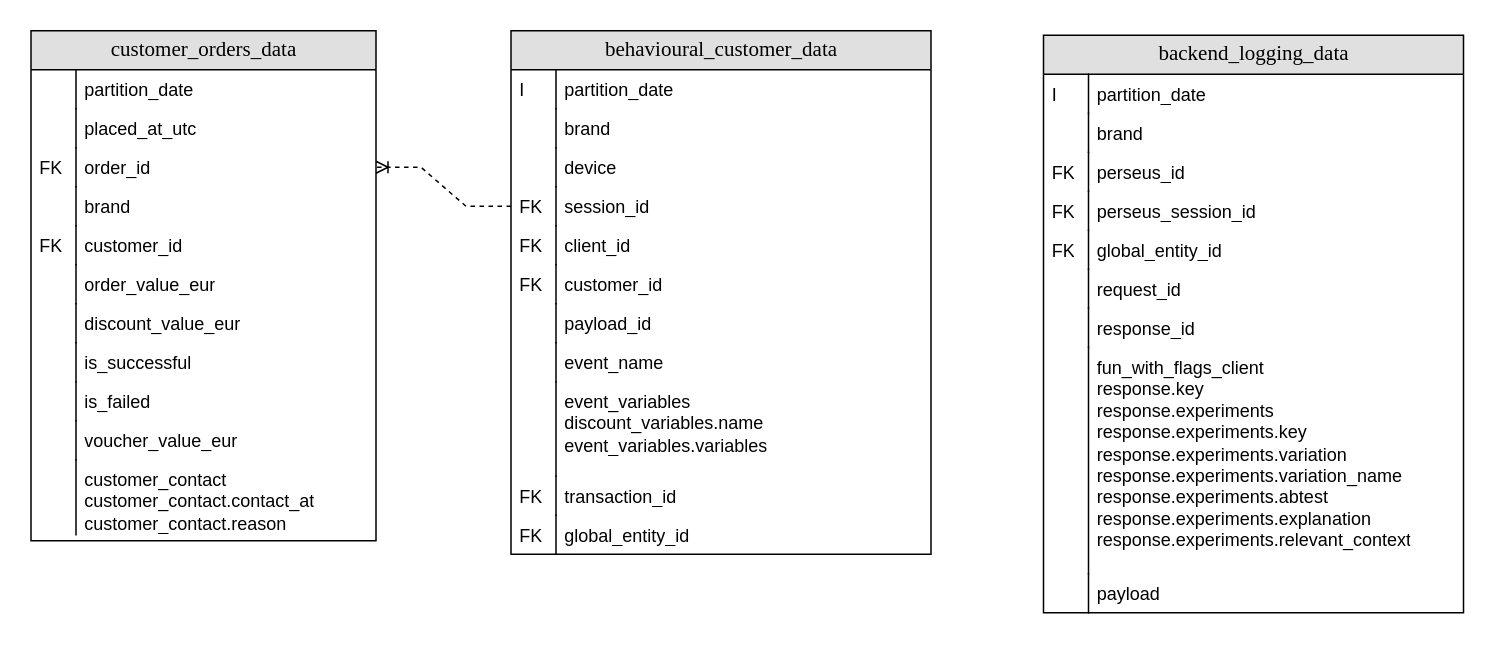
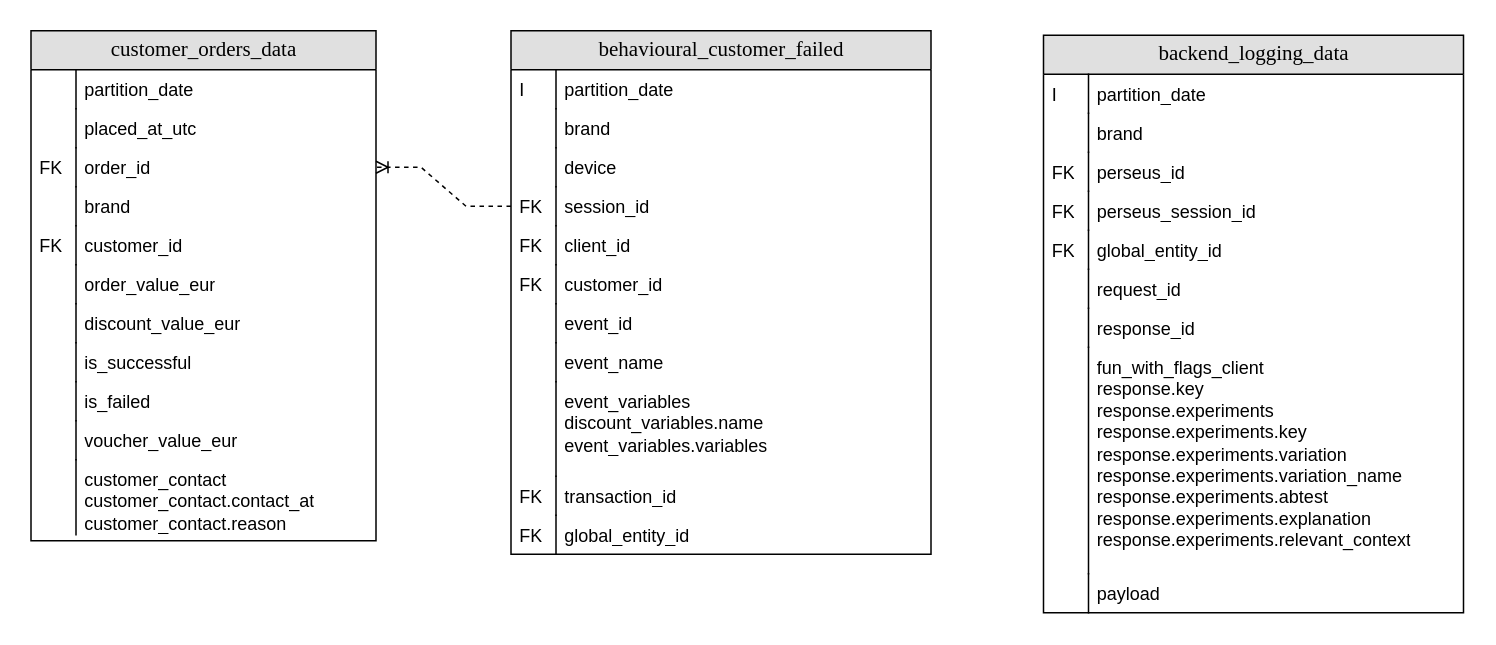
(722, 50) -> (722, 50)
(610, 325) -> (603, 325)
